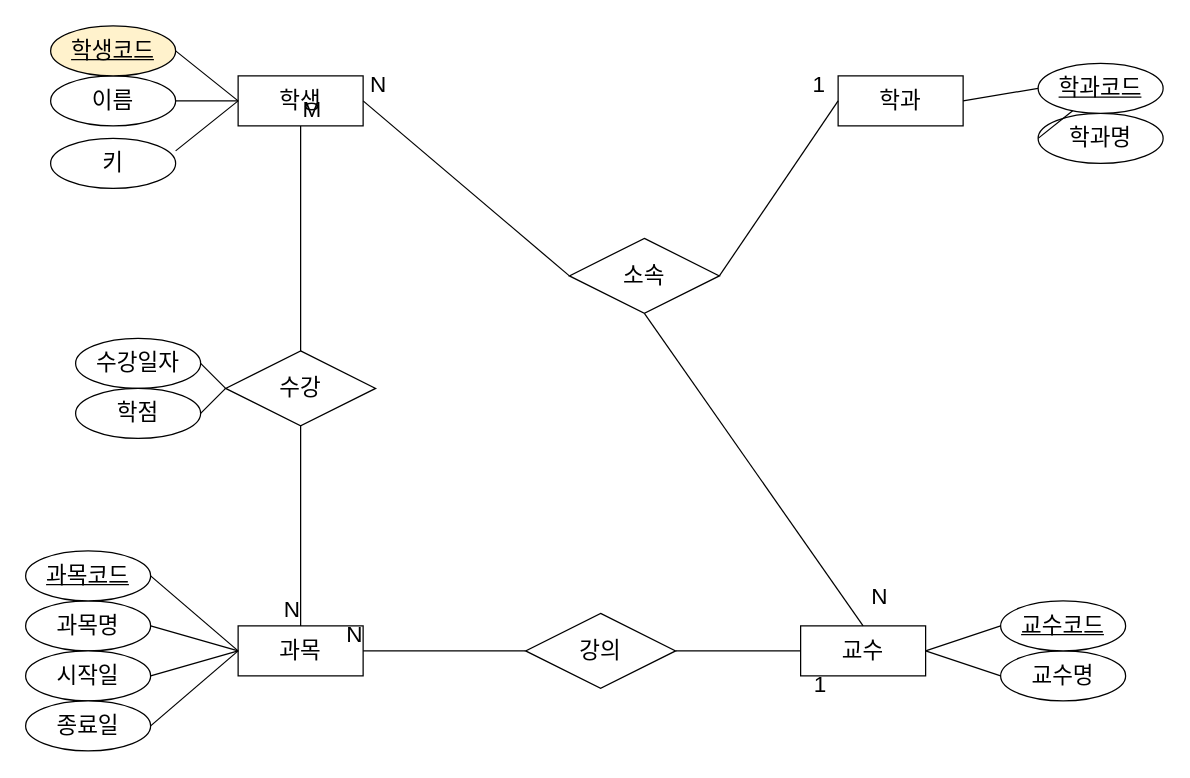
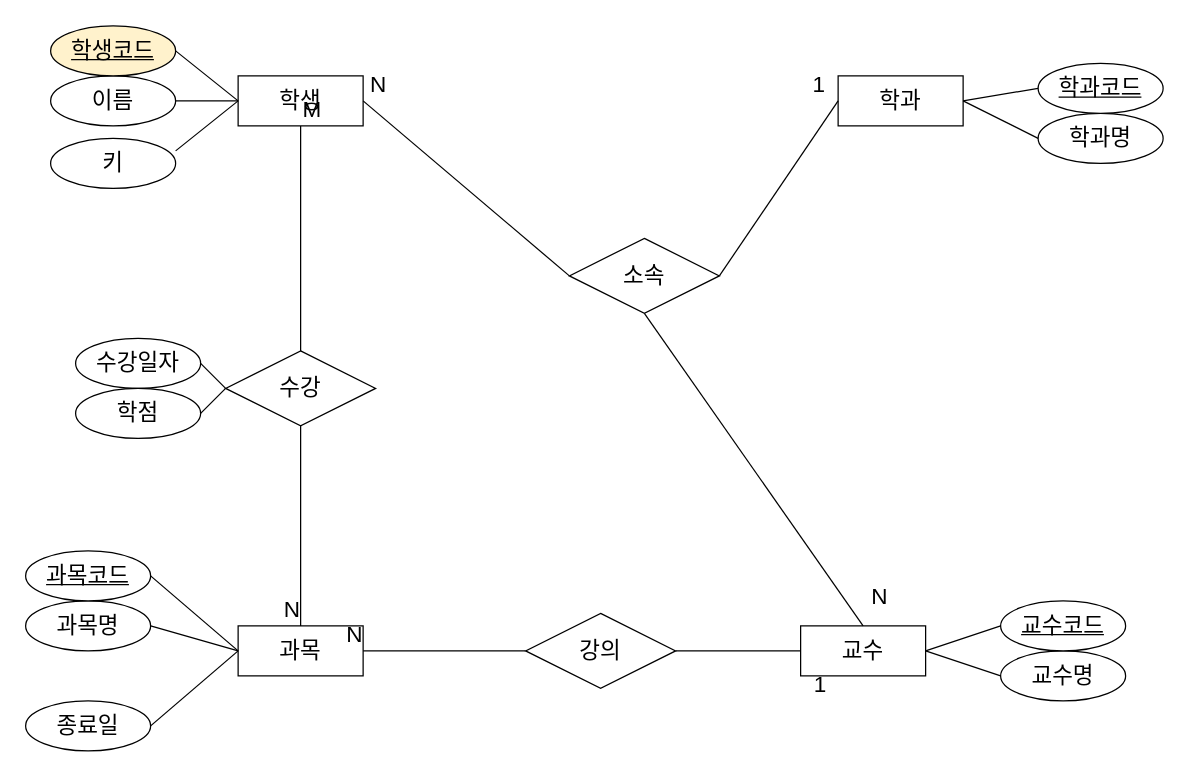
(1055, 124) -> (1001, 120)
(190, 664) -> none
(88, 676) -> none
